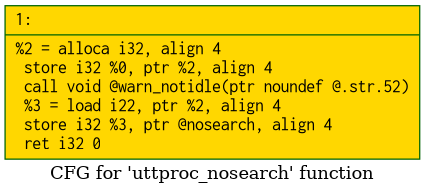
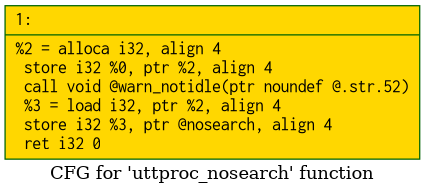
(148, 106) -> (148, 106)
